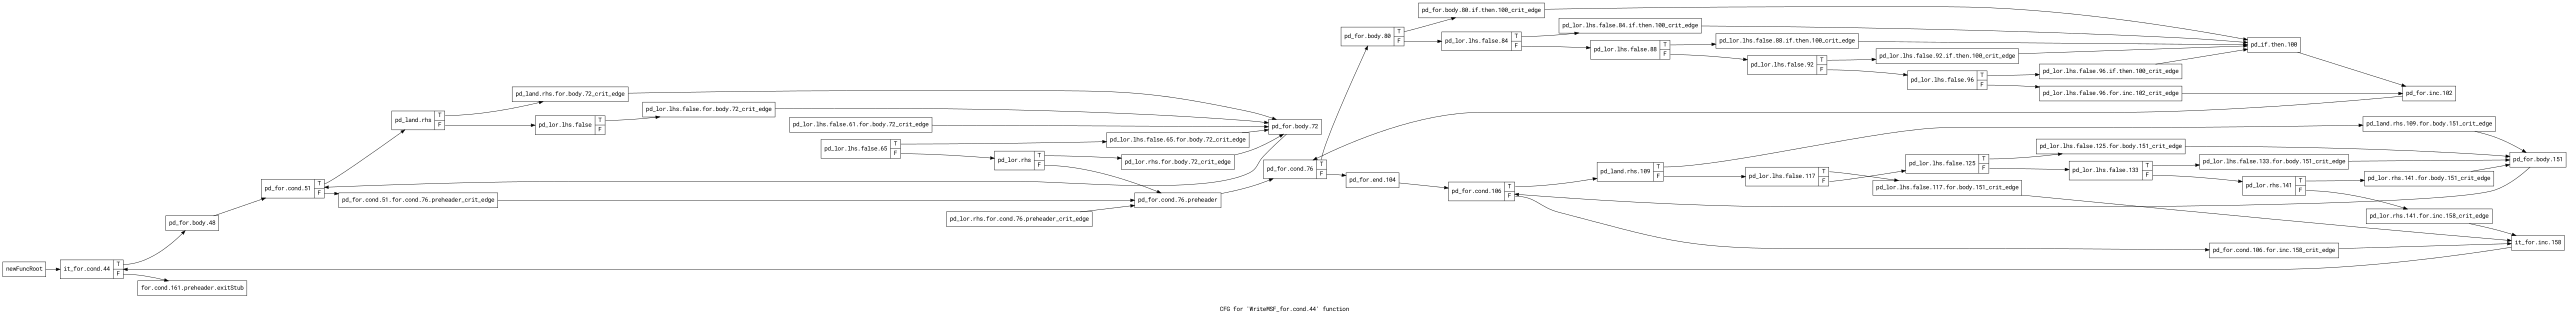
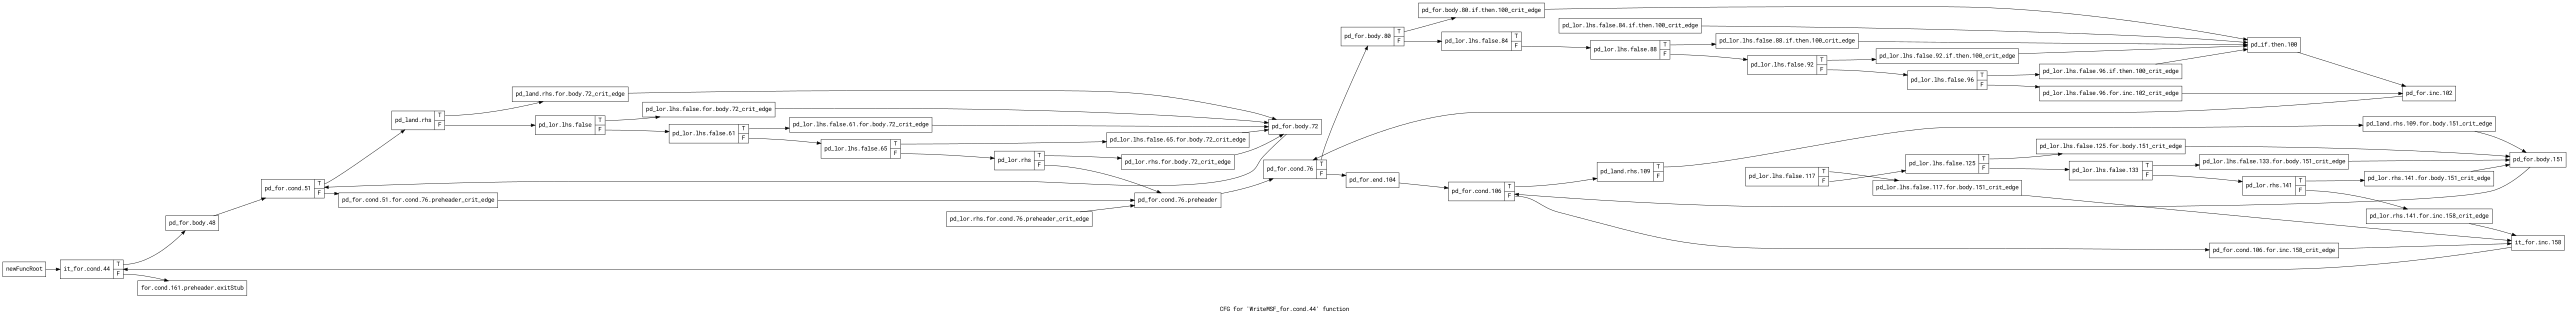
(1548, 36) -> none
none -> (709, 134)
(1703, 177) -> none
